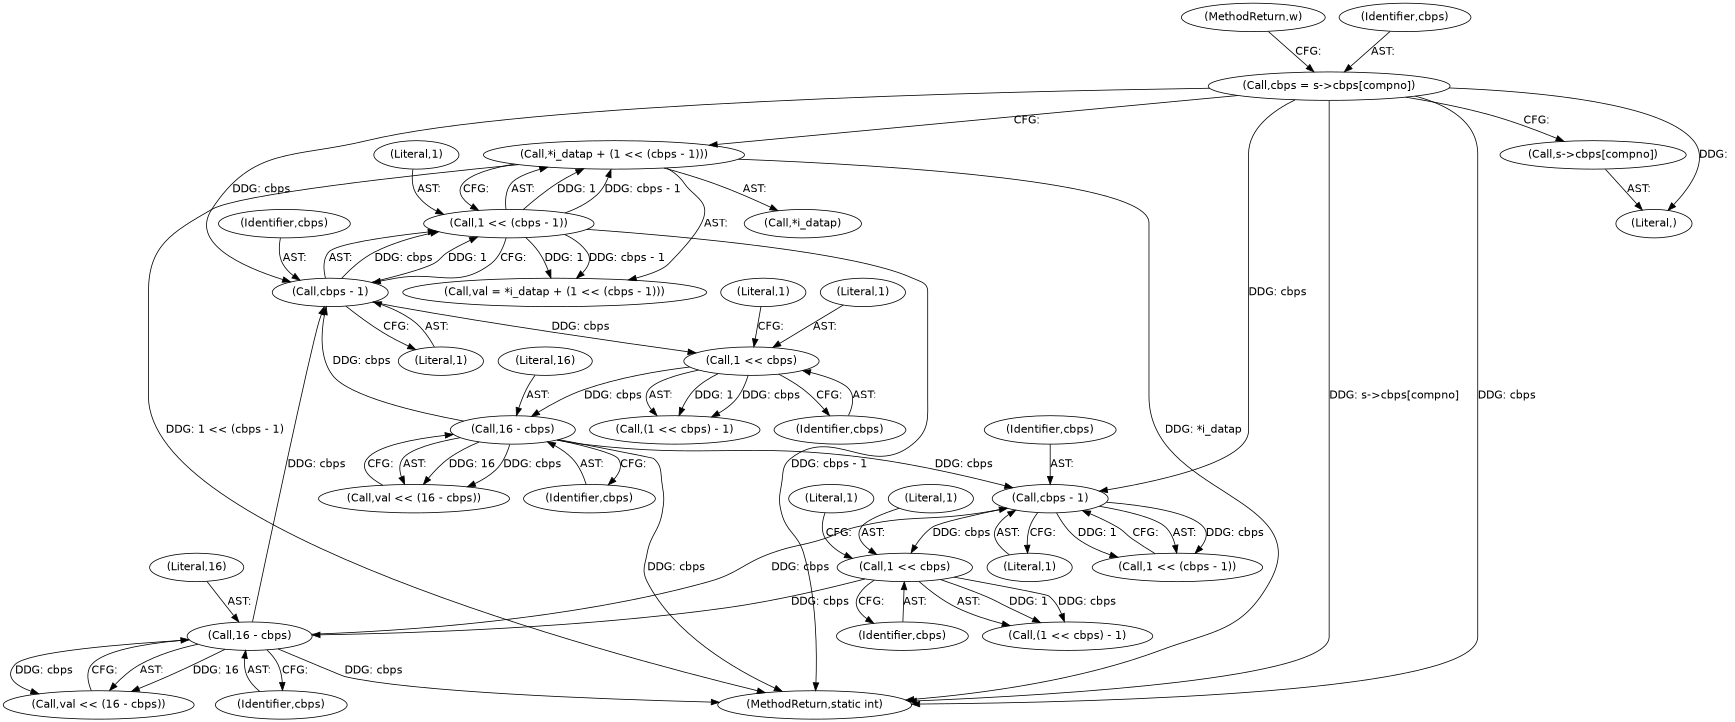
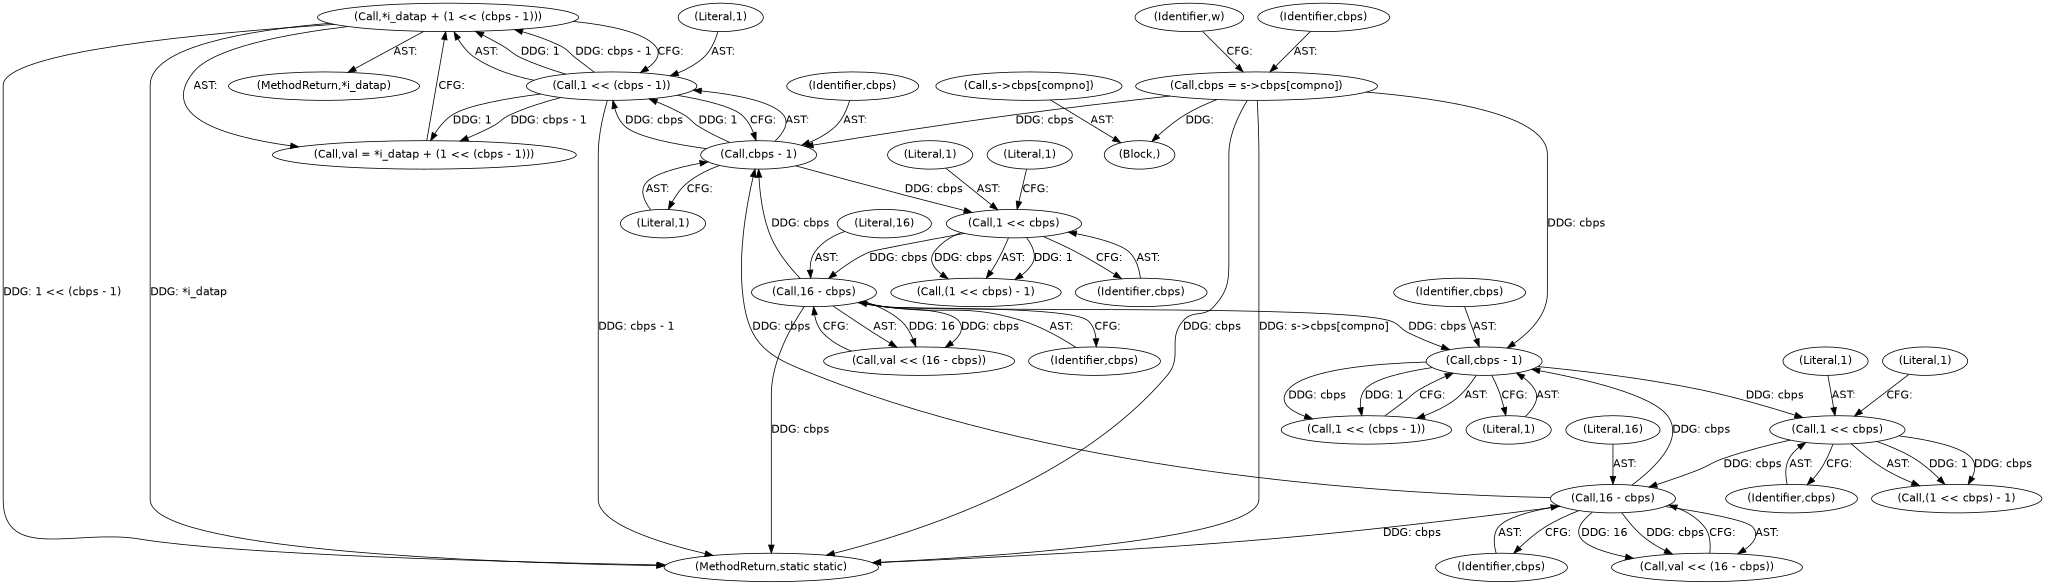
(1253, 17) -> (1189, 17)
(1482, 113) -> none
(978, 120) -> (436, 90)
(803, 224) -> (324, 86)
(1654, 224) -> (1140, 155)
(815, 705) -> (771, 567)
